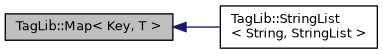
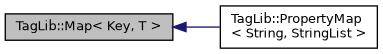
(299, 27) -> (299, 27)
